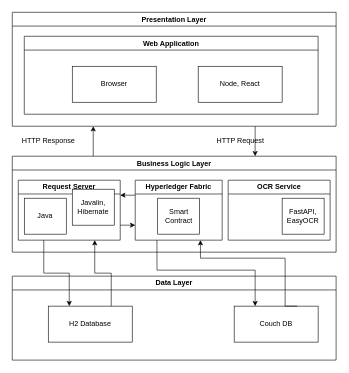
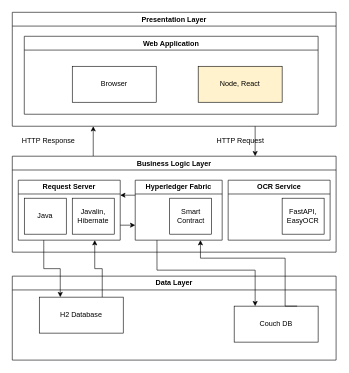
(240, 84) -> (240, 84)
(93, 207) -> (93, 216)
(179, 216) -> (191, 216)
(90, 324) -> (81, 315)
